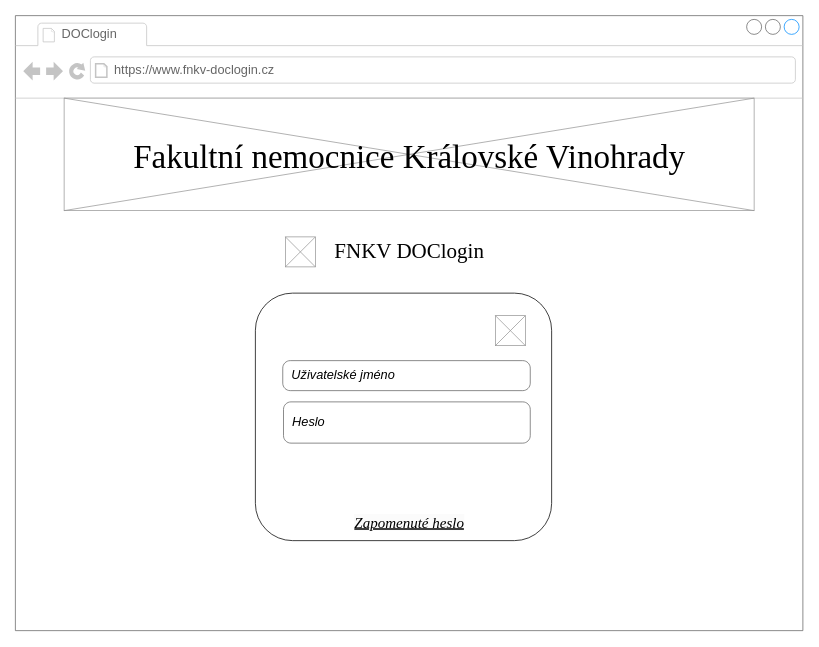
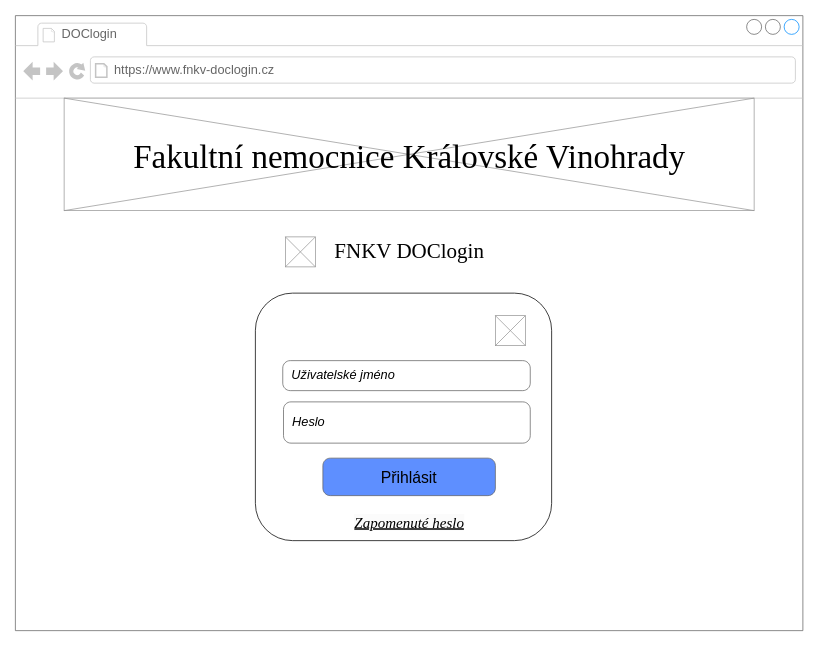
none -> (409, 477)
